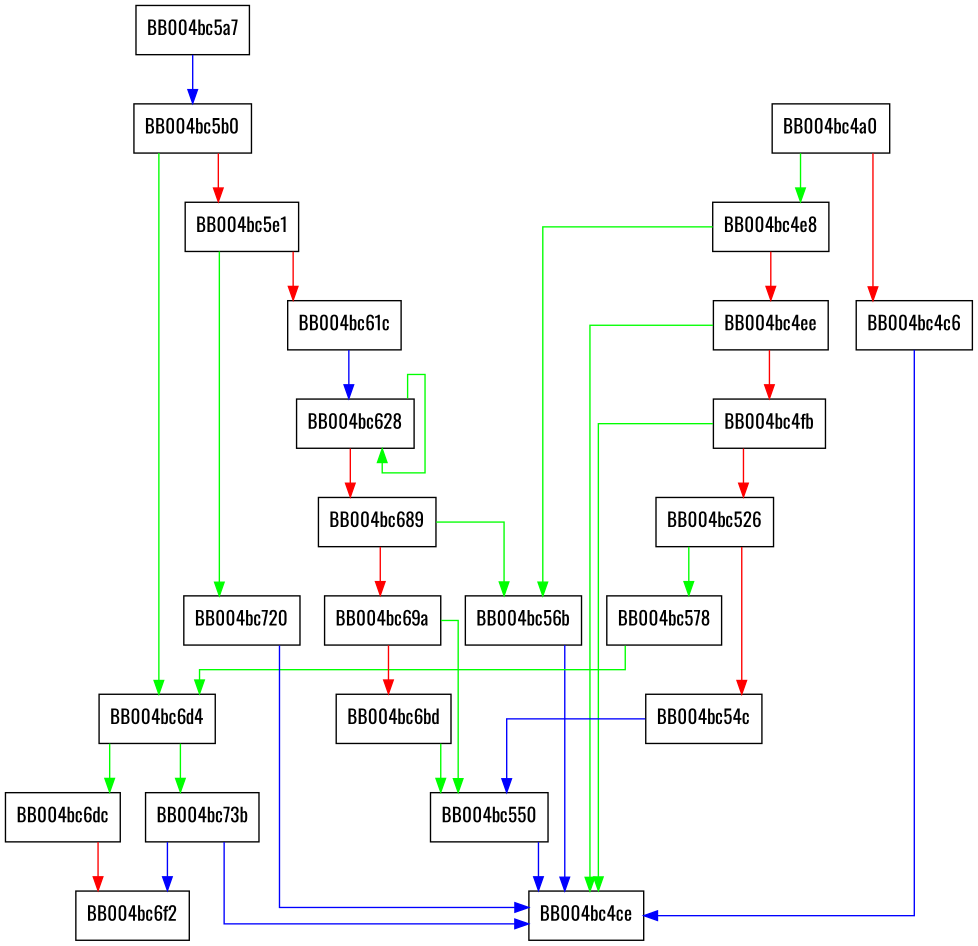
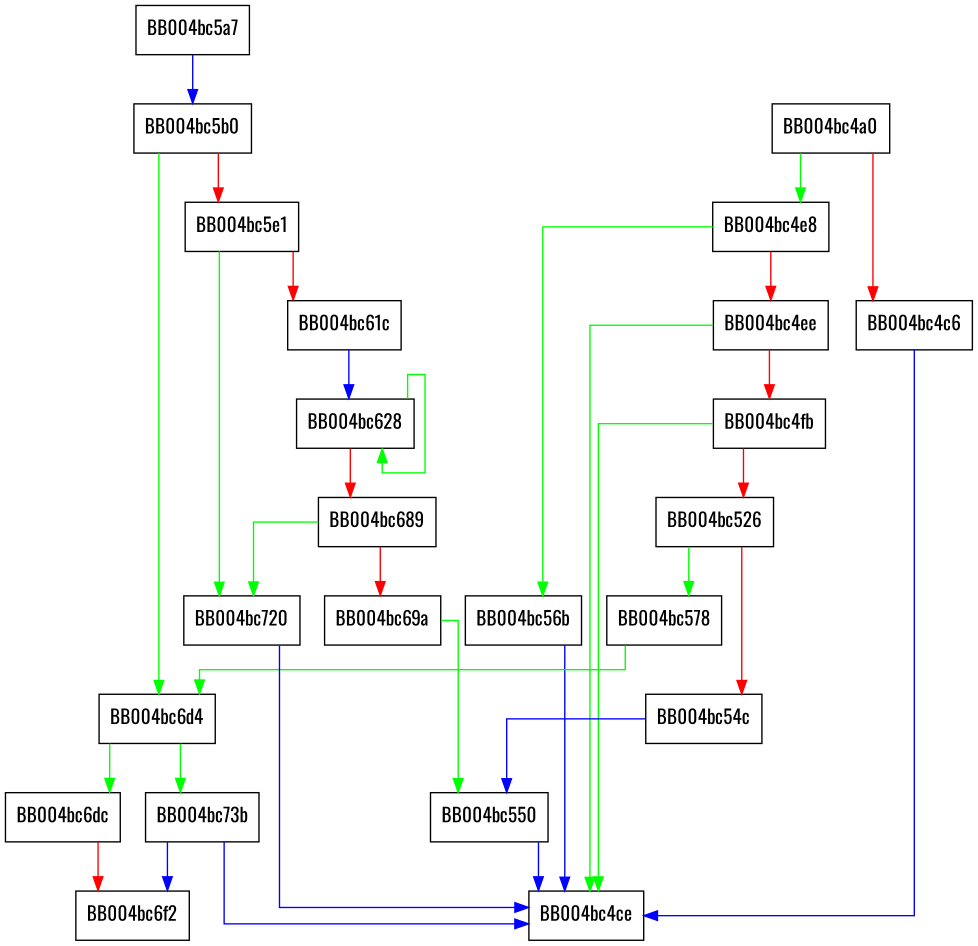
(500, 522) -> (256, 522)
(394, 719) -> none
